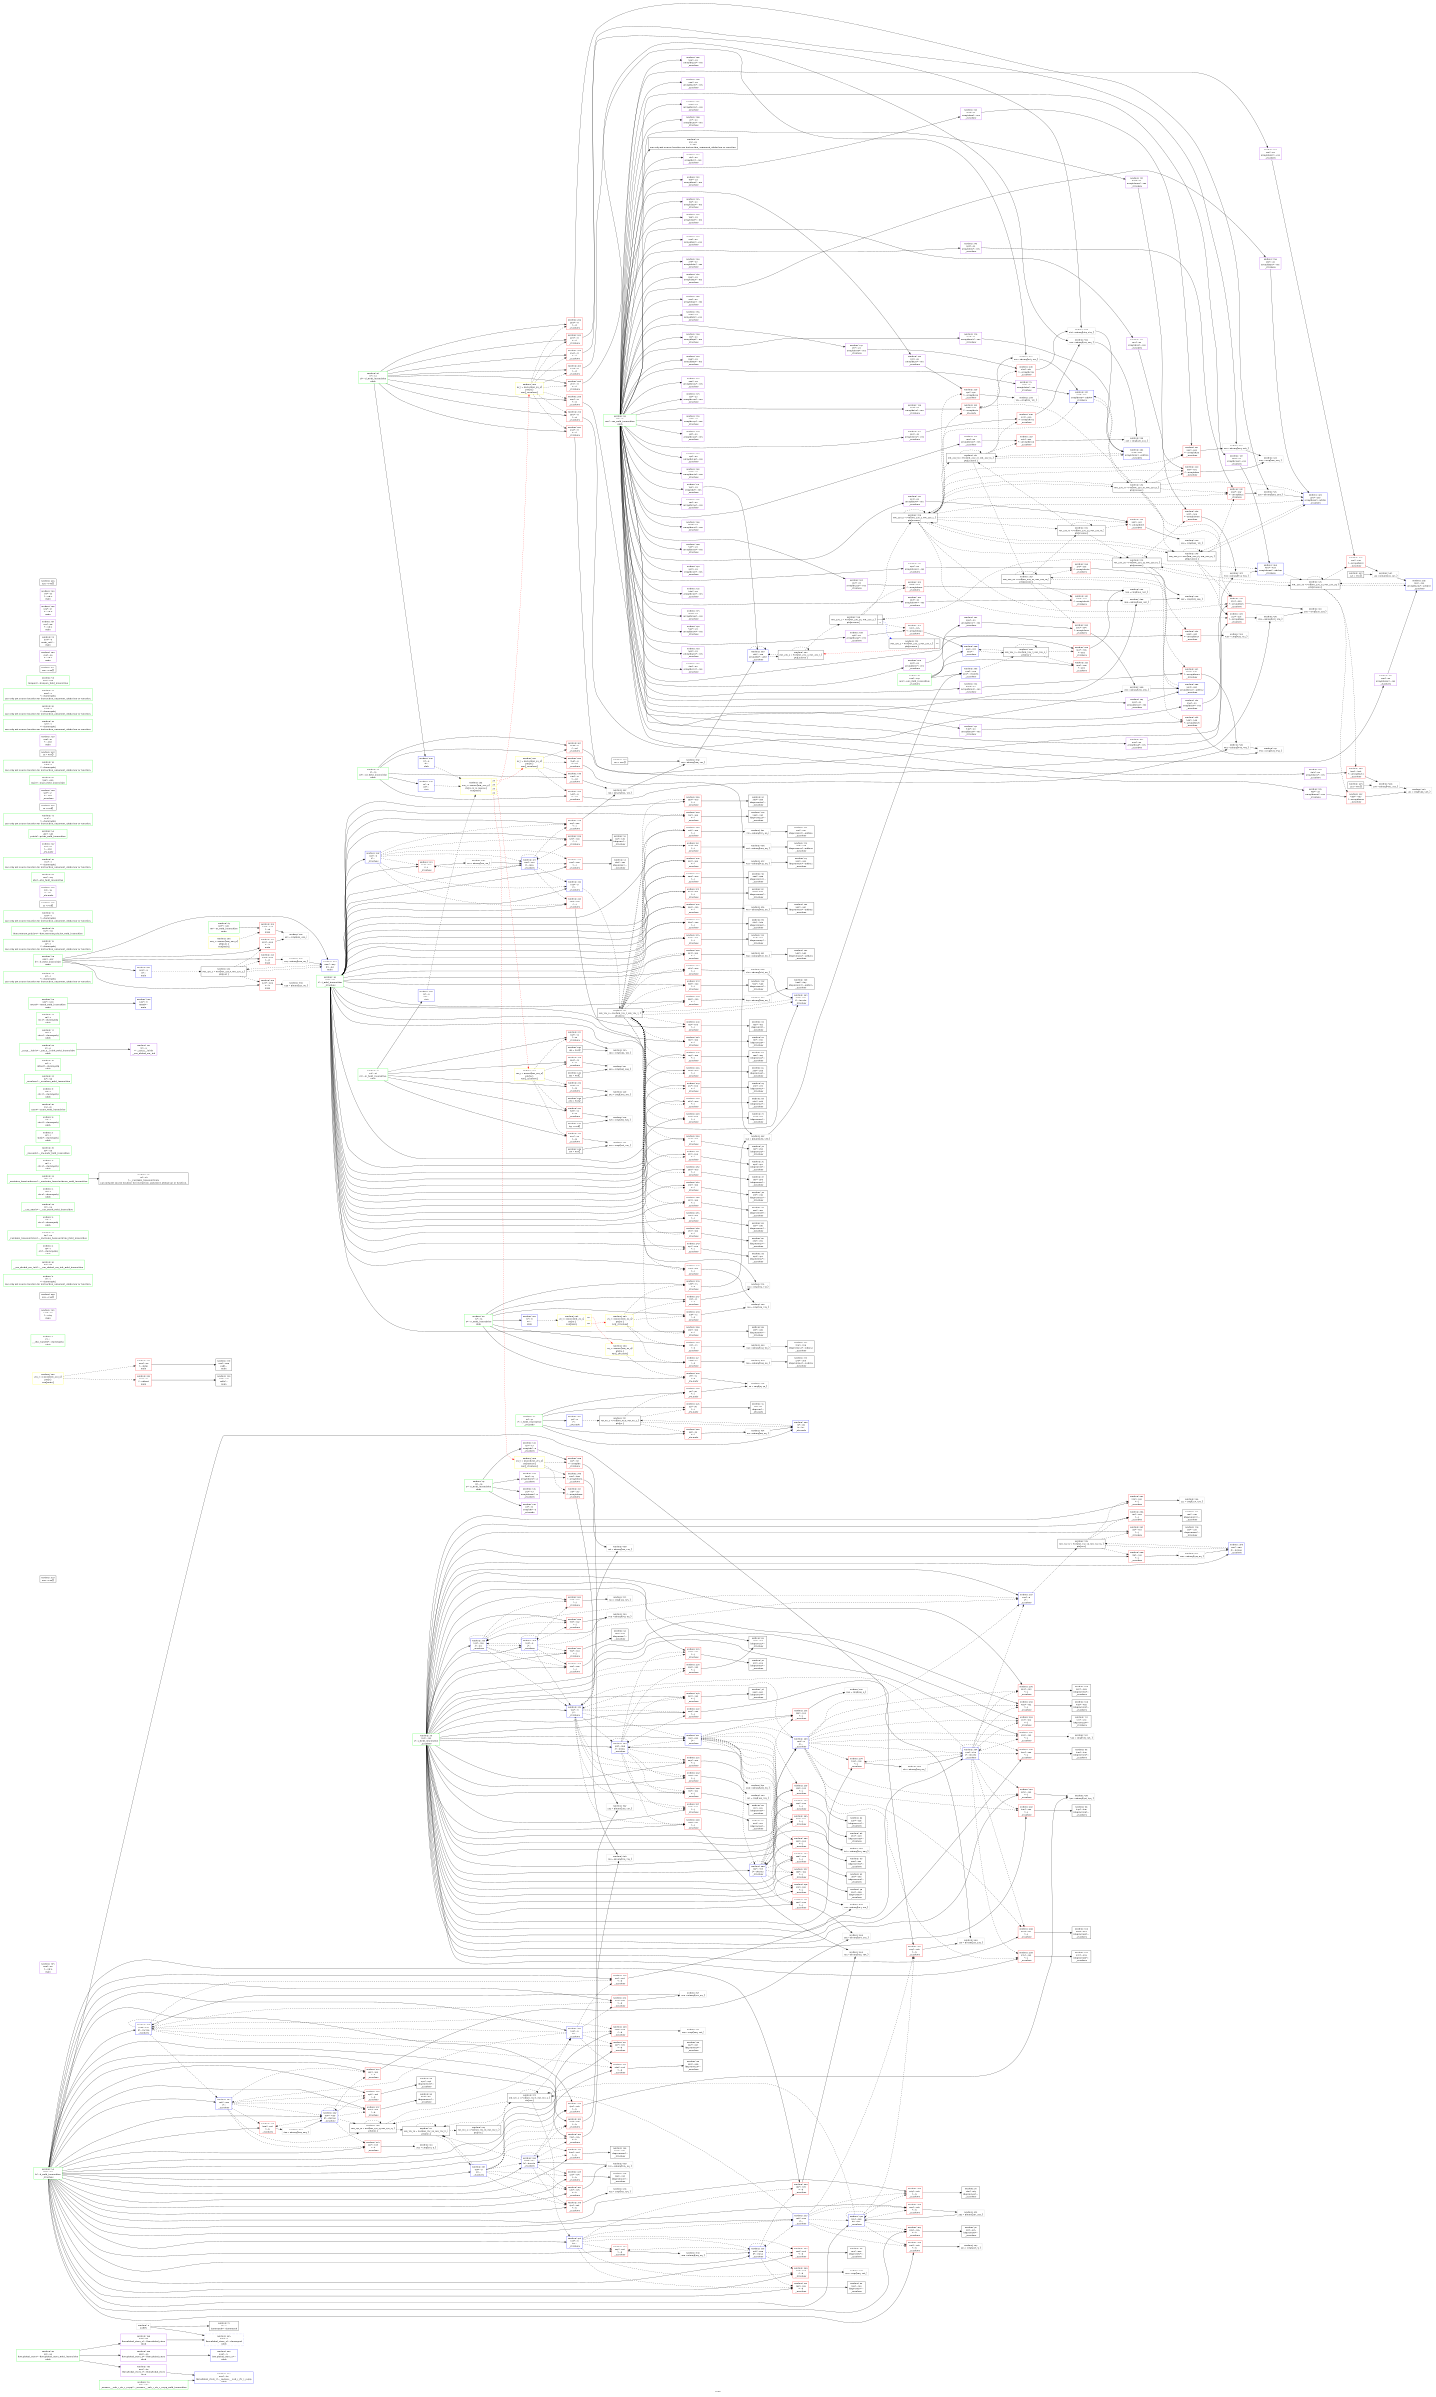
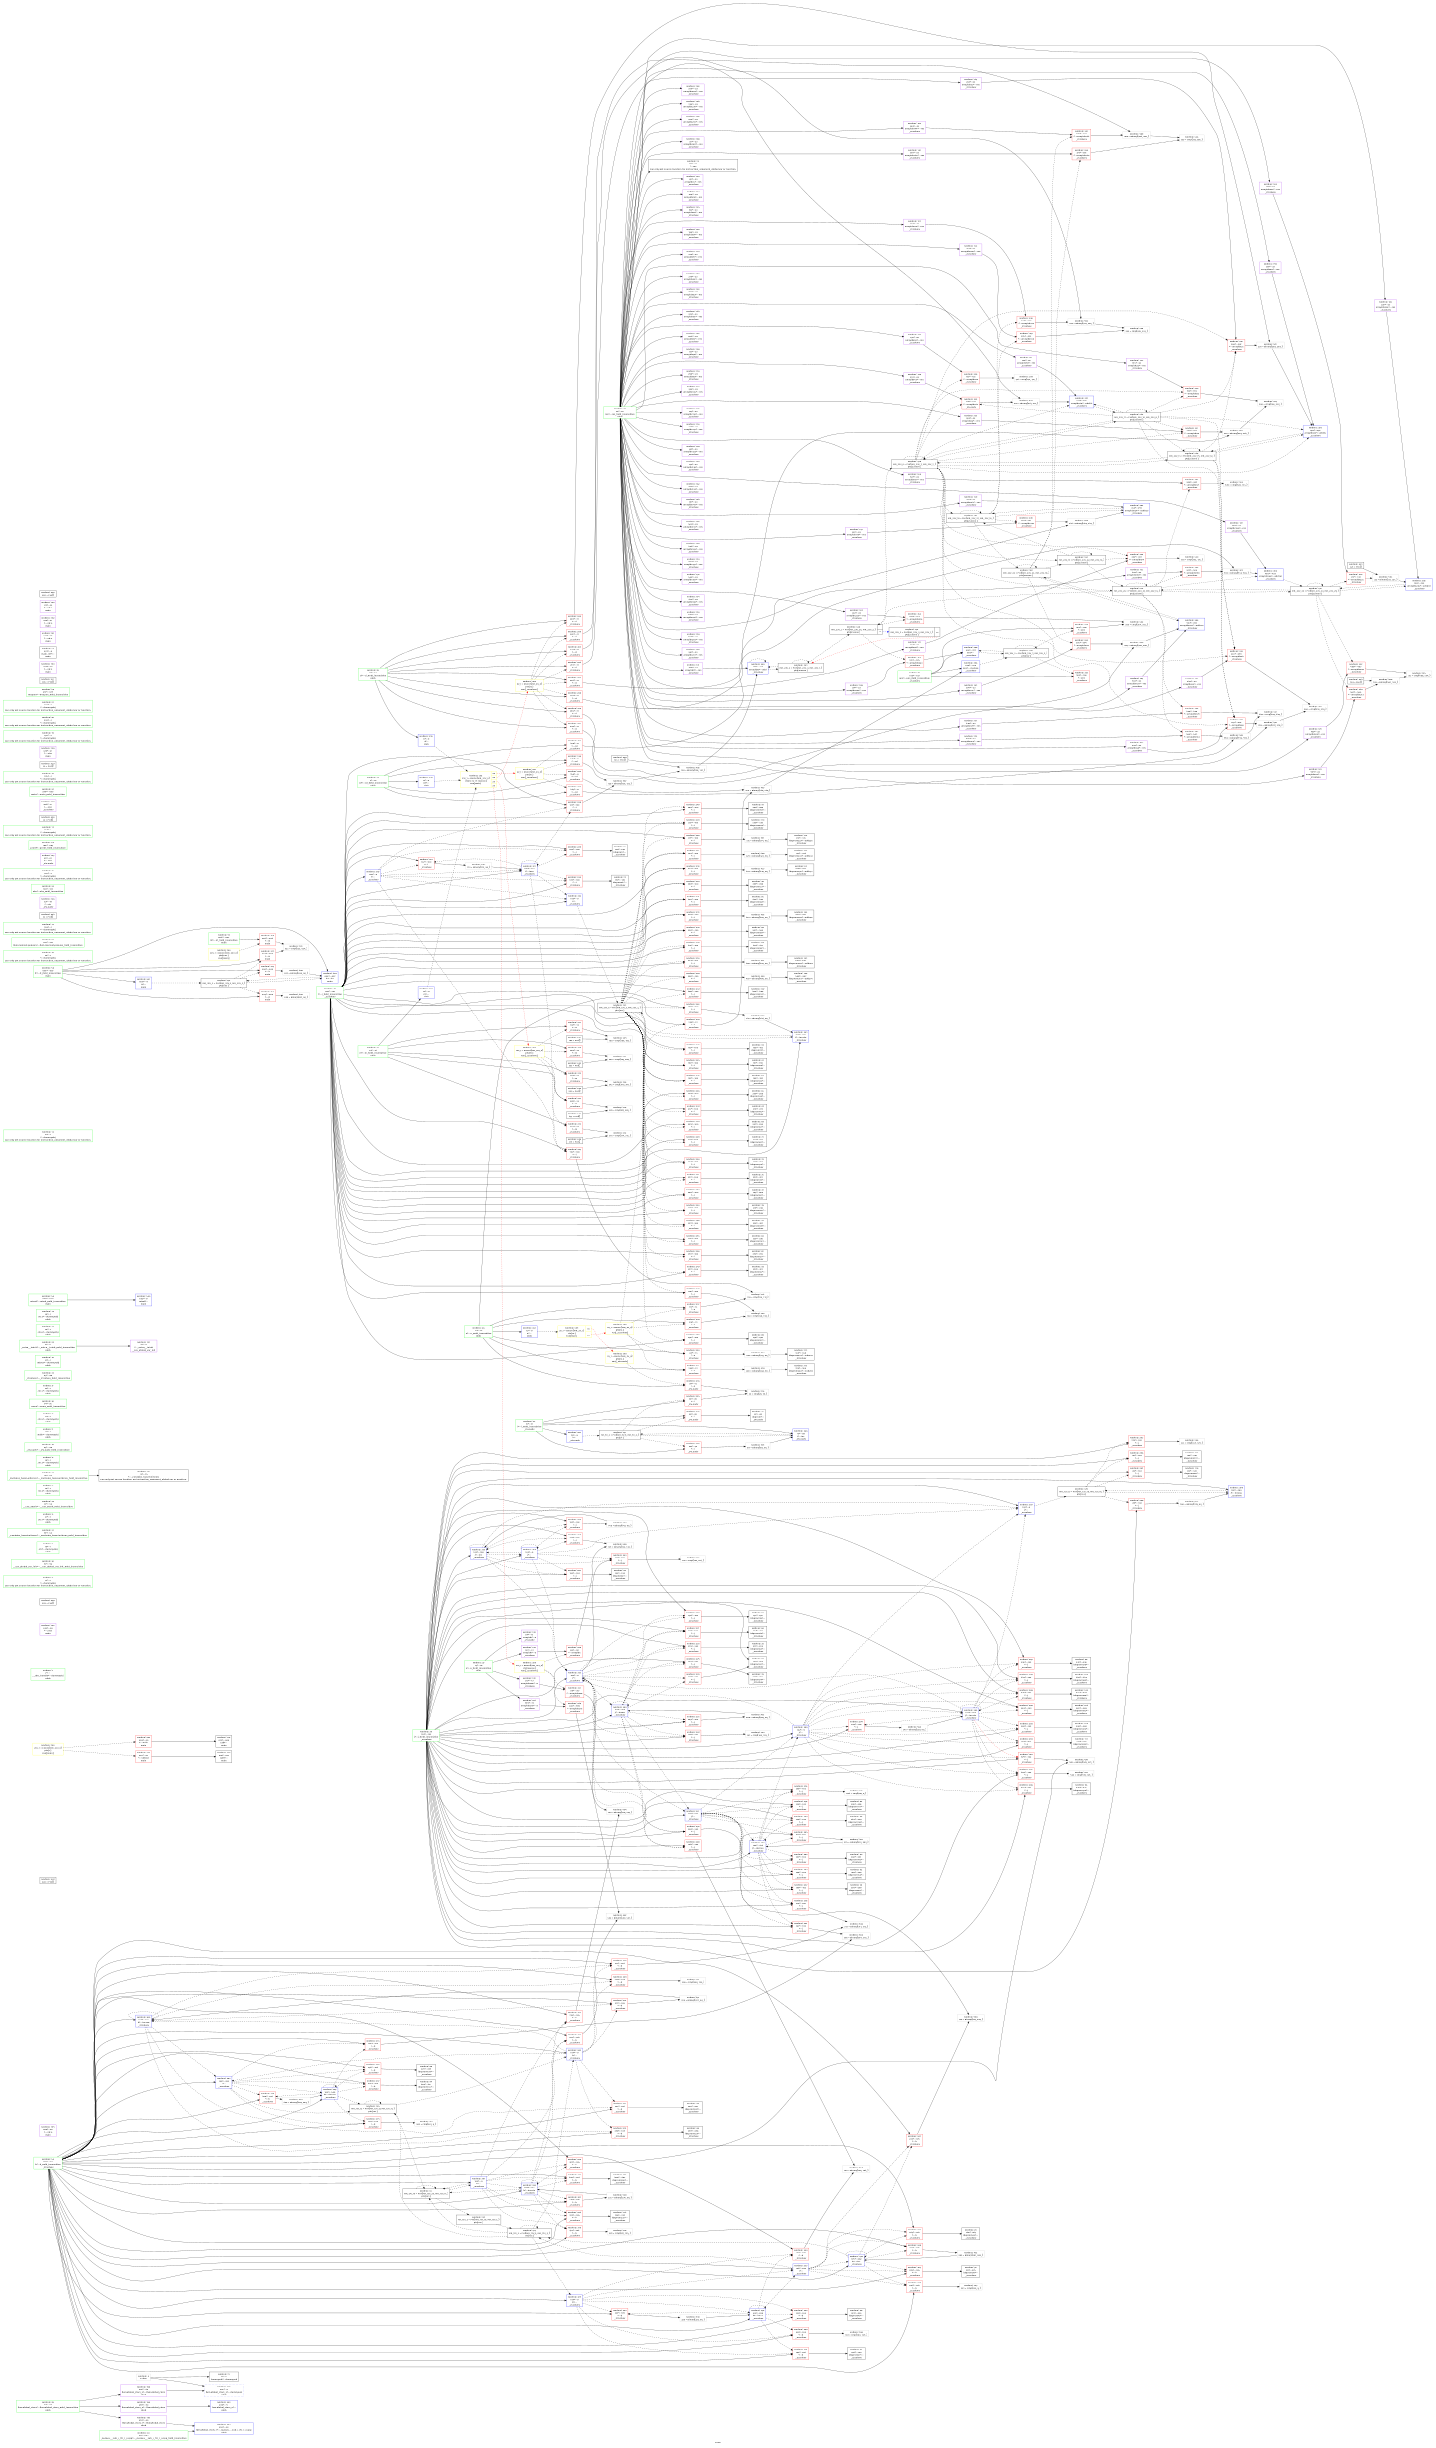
(456, 1623) -> (593, 1613)
(998, 1773) -> (991, 1742)
